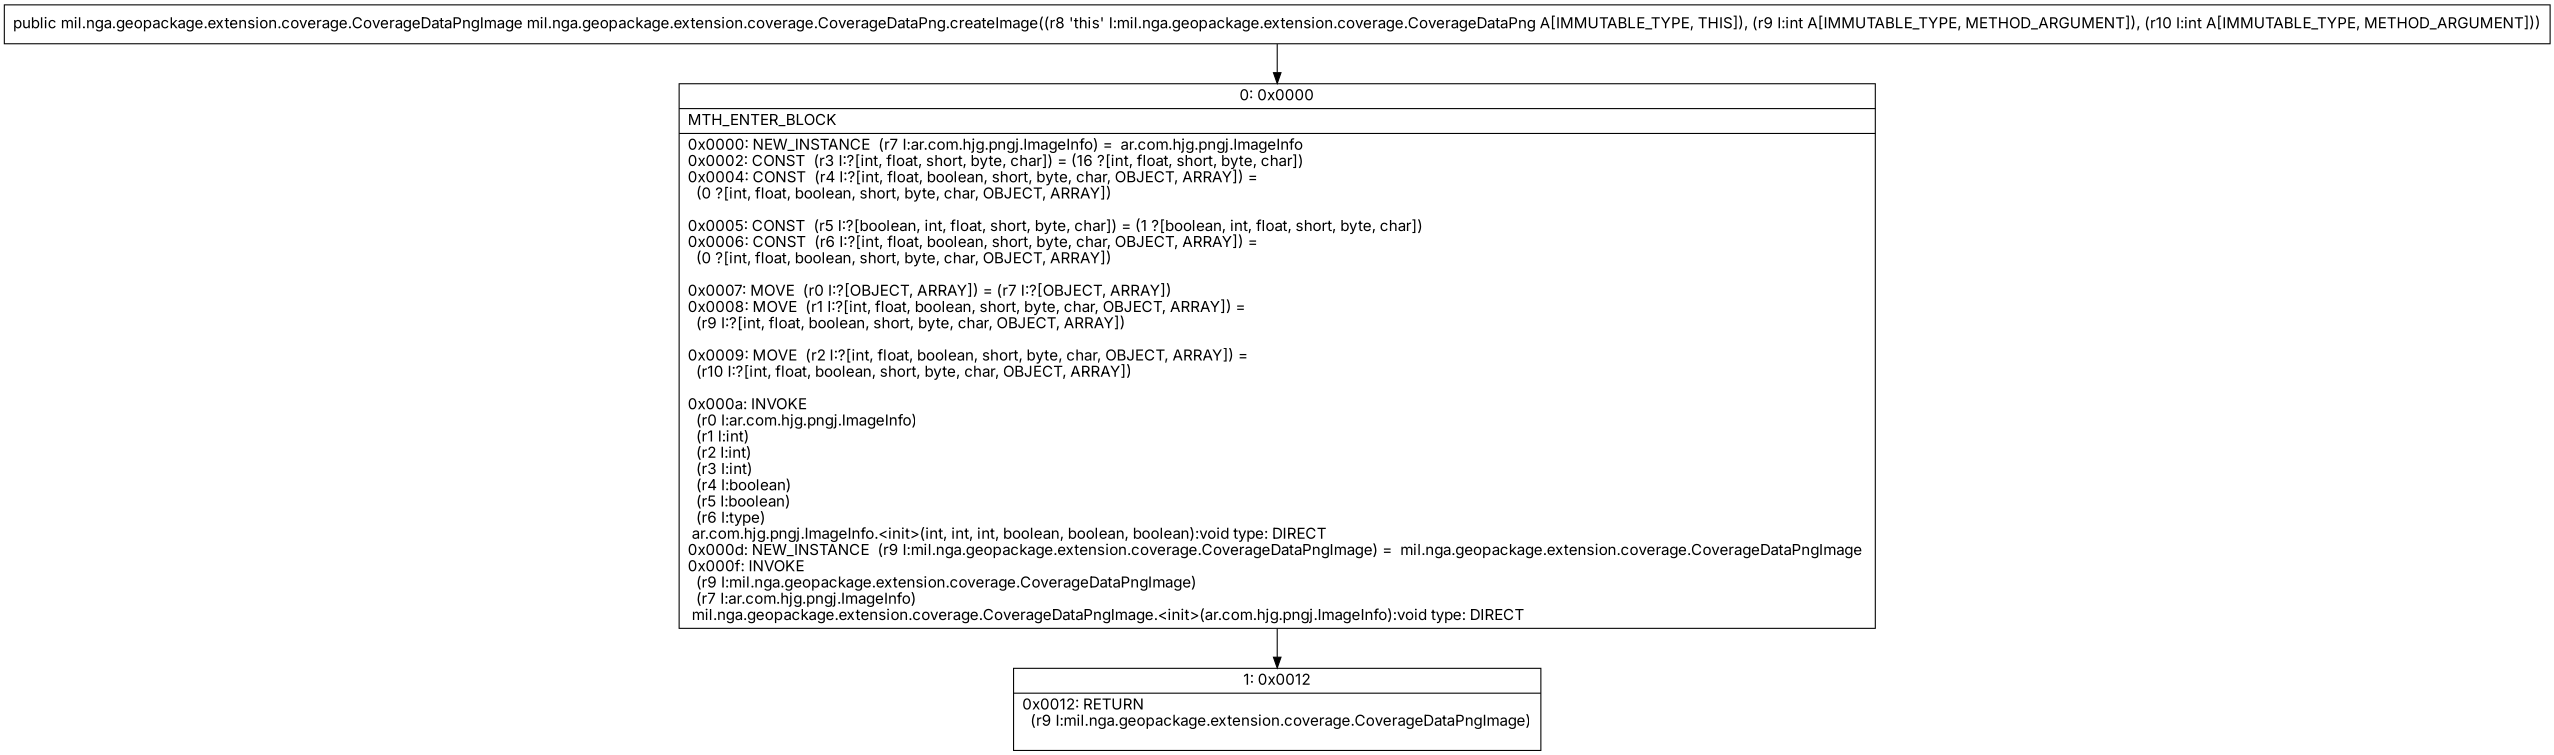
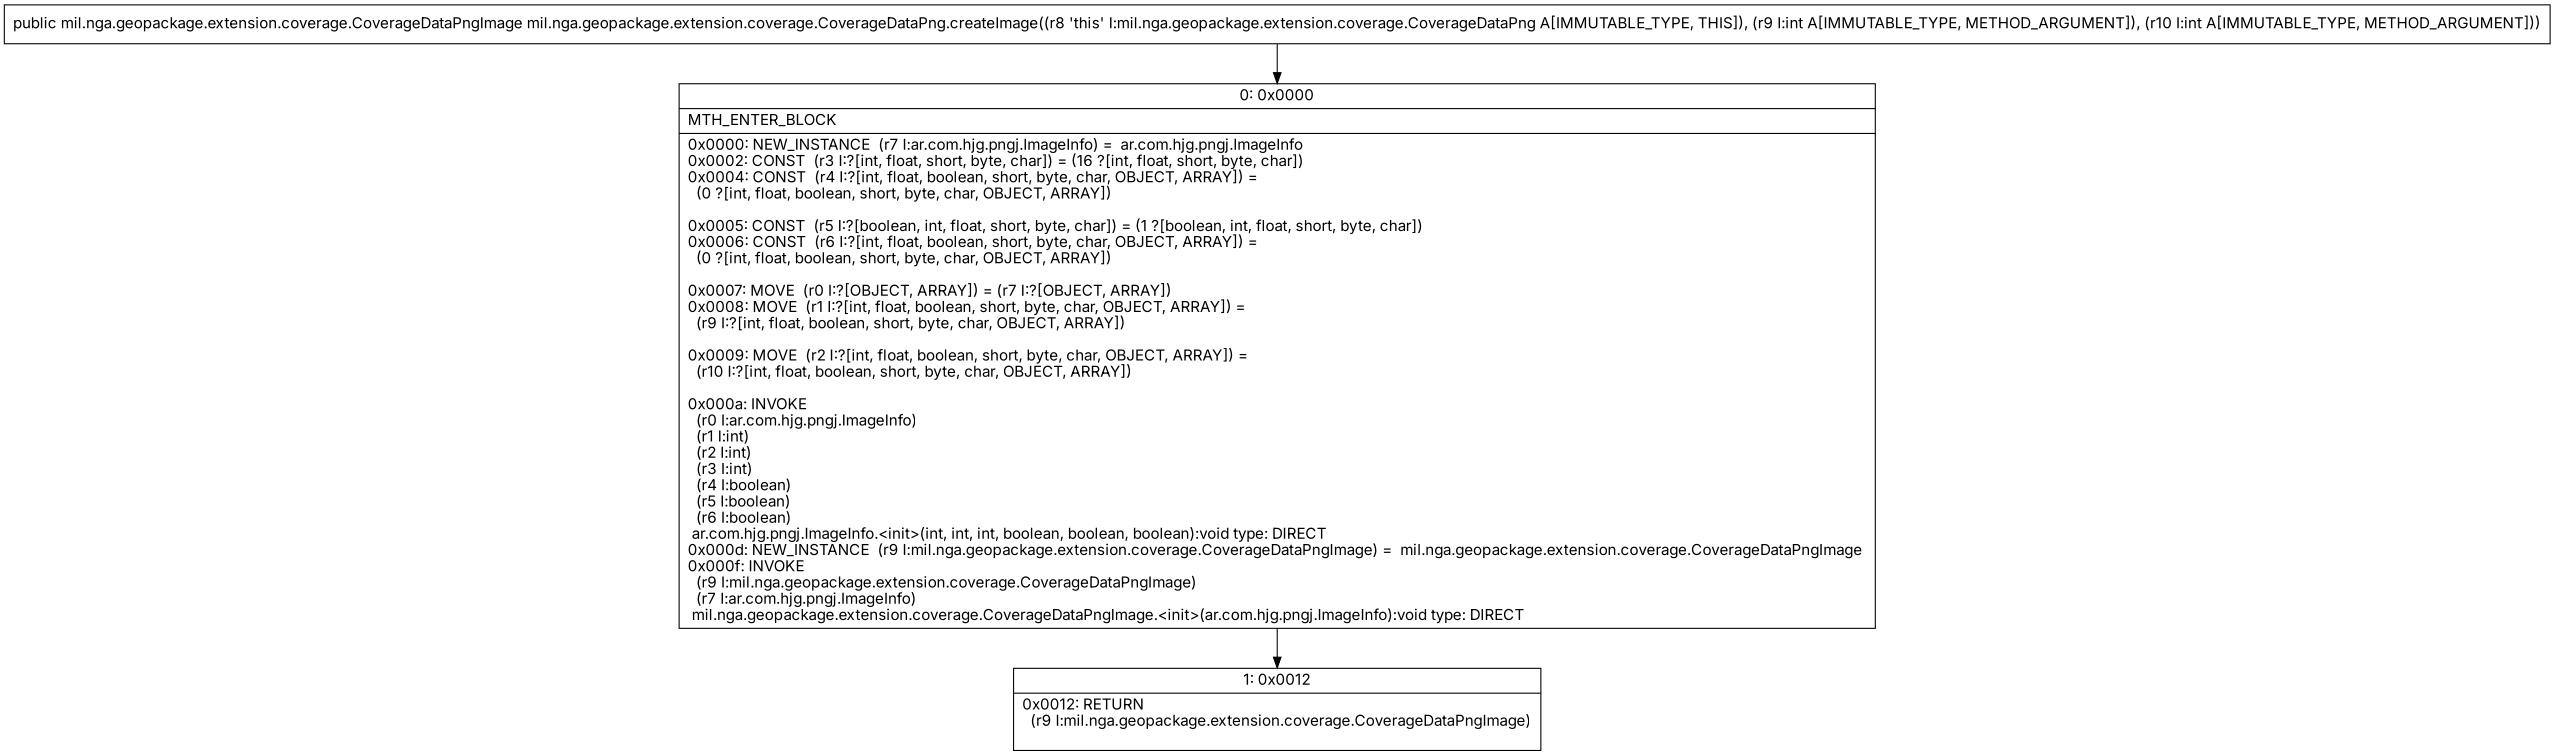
(727, 518) -> (740, 518)
